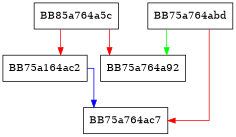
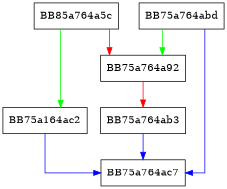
(61, 38) -> (61, 65)
(209, 92) -> (205, 107)
none -> (143, 121)
